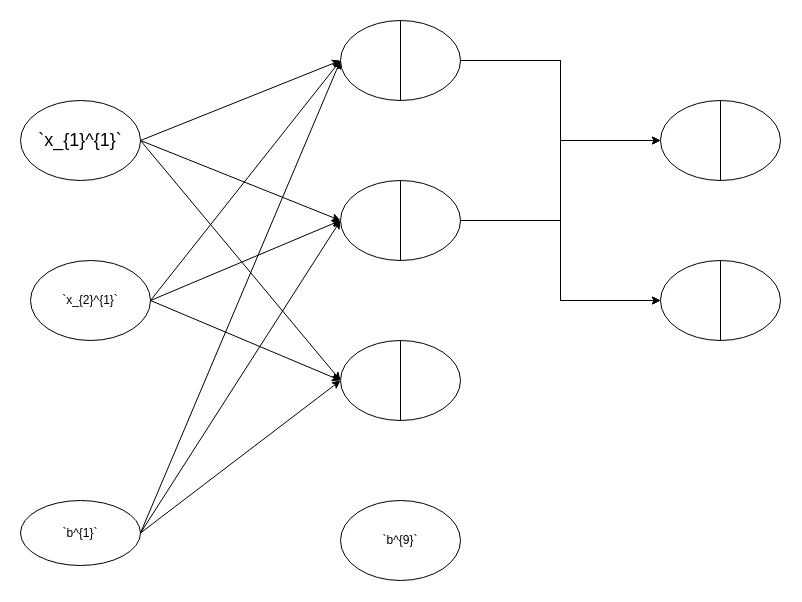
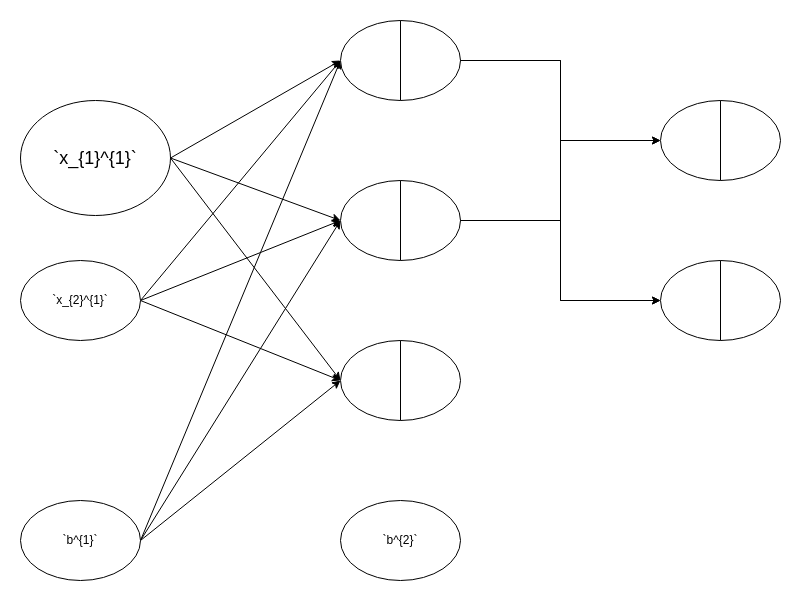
(81, 141) -> (96, 158)
(91, 301) -> (81, 301)
(81, 533) -> (81, 541)
(401, 541) -> (401, 541)
